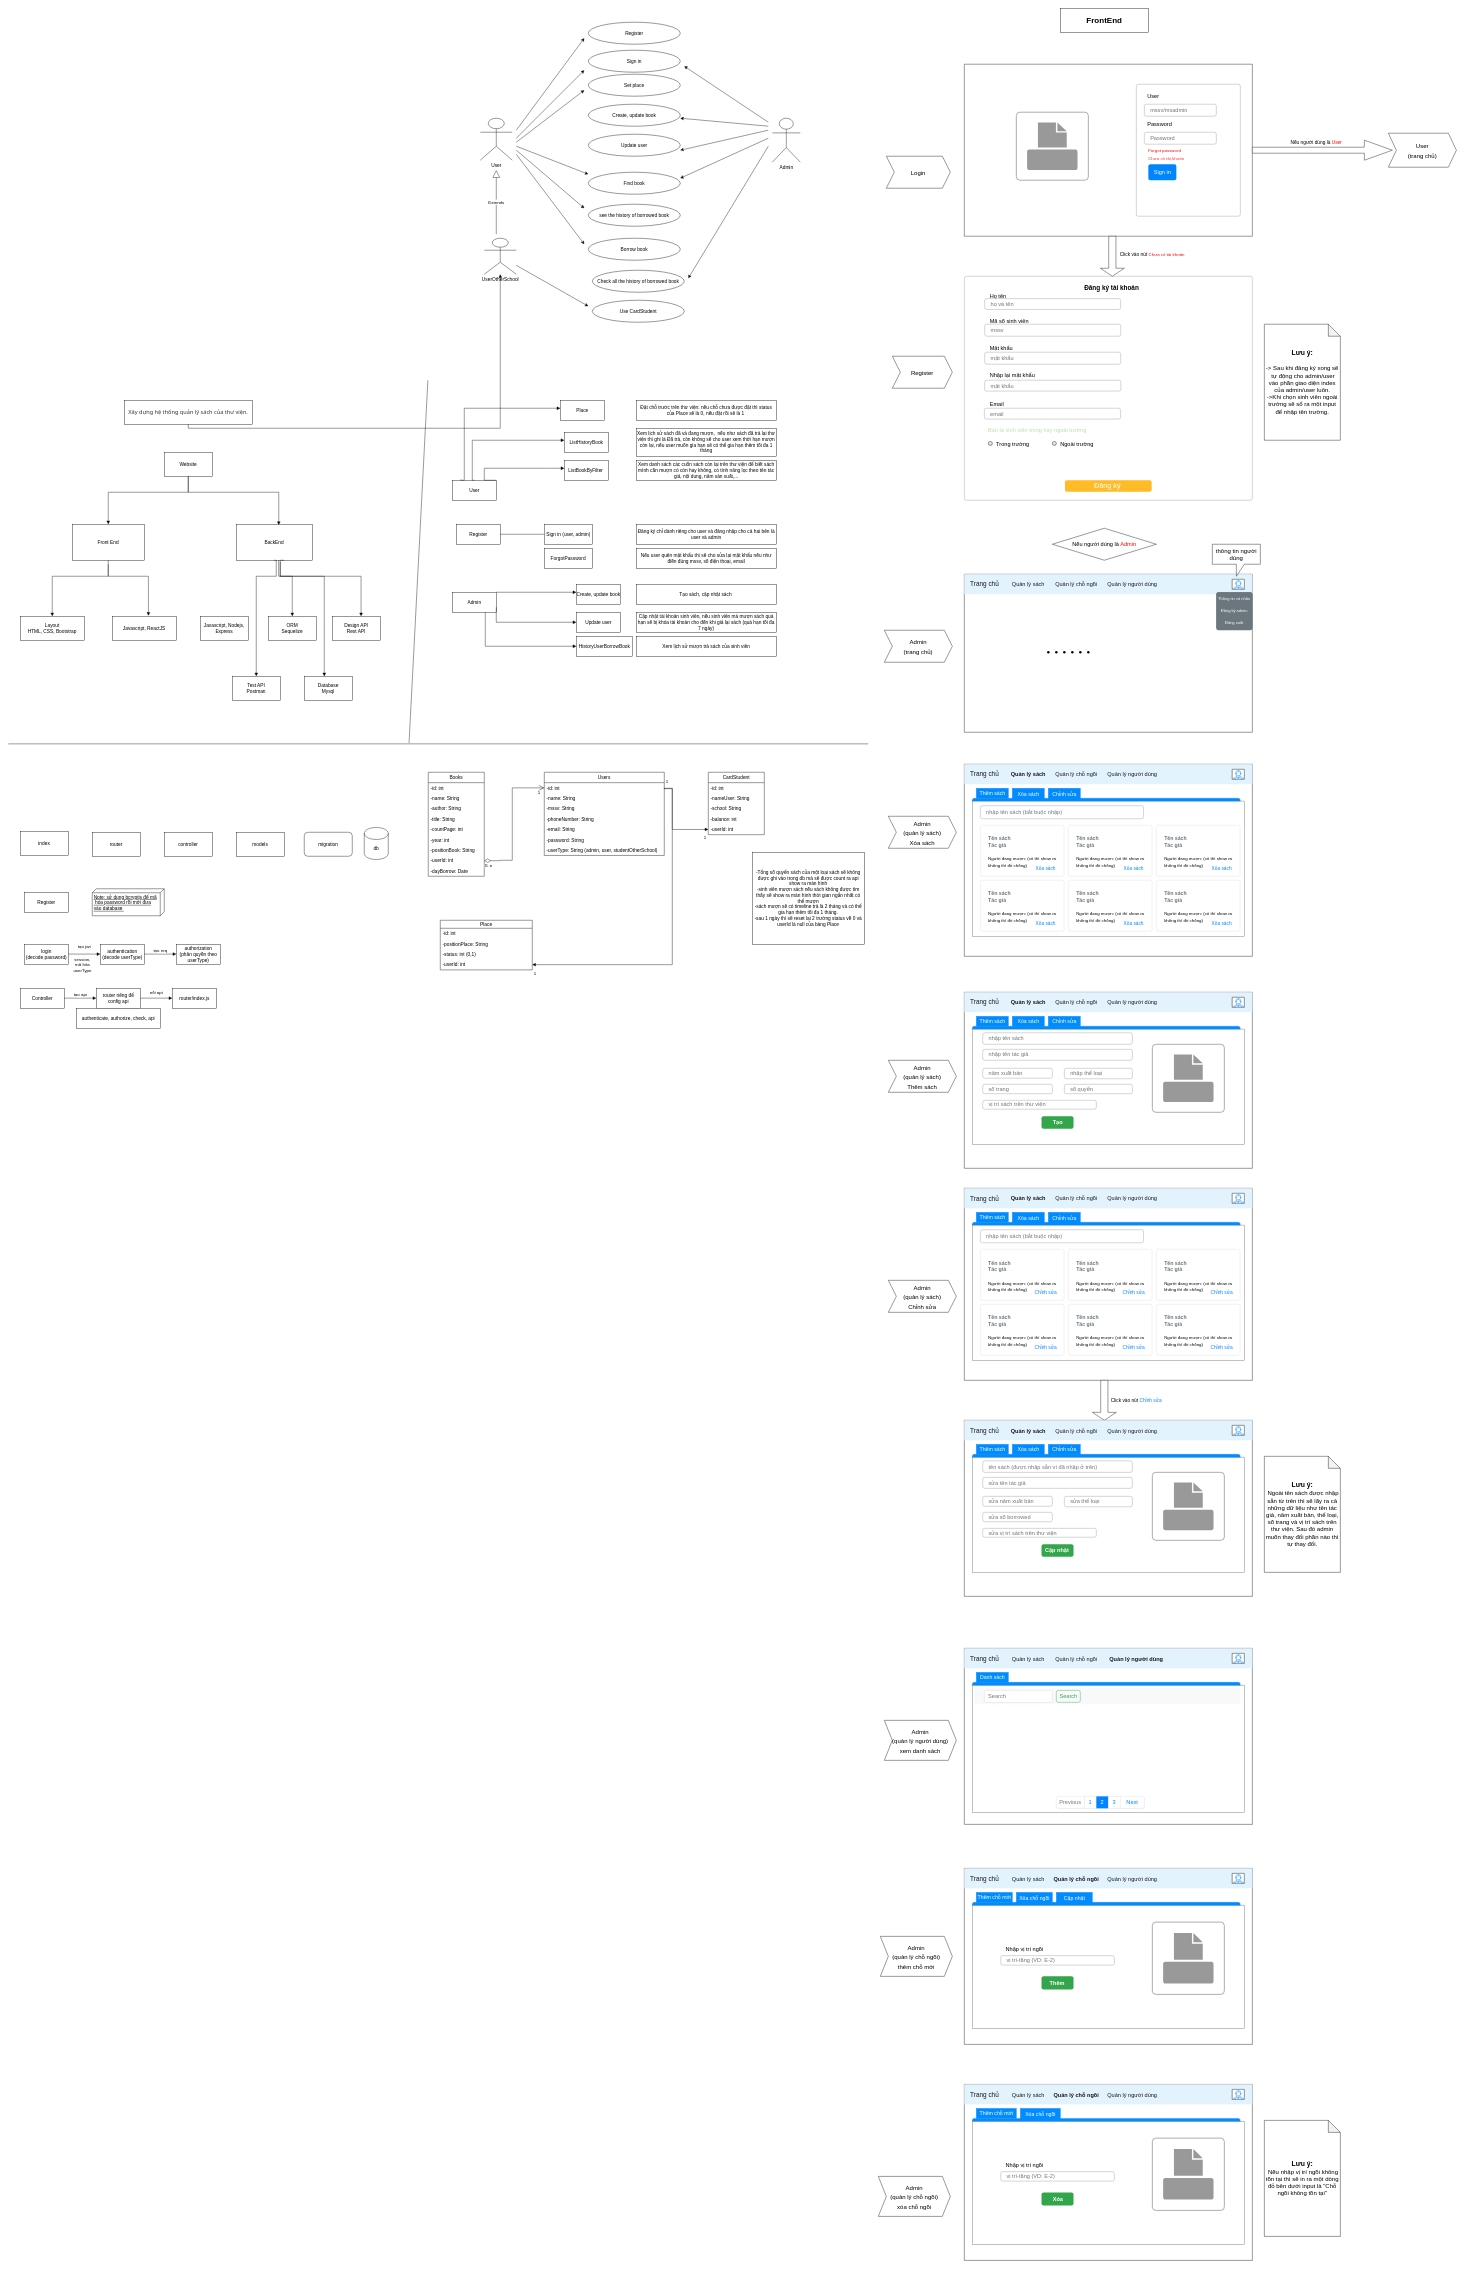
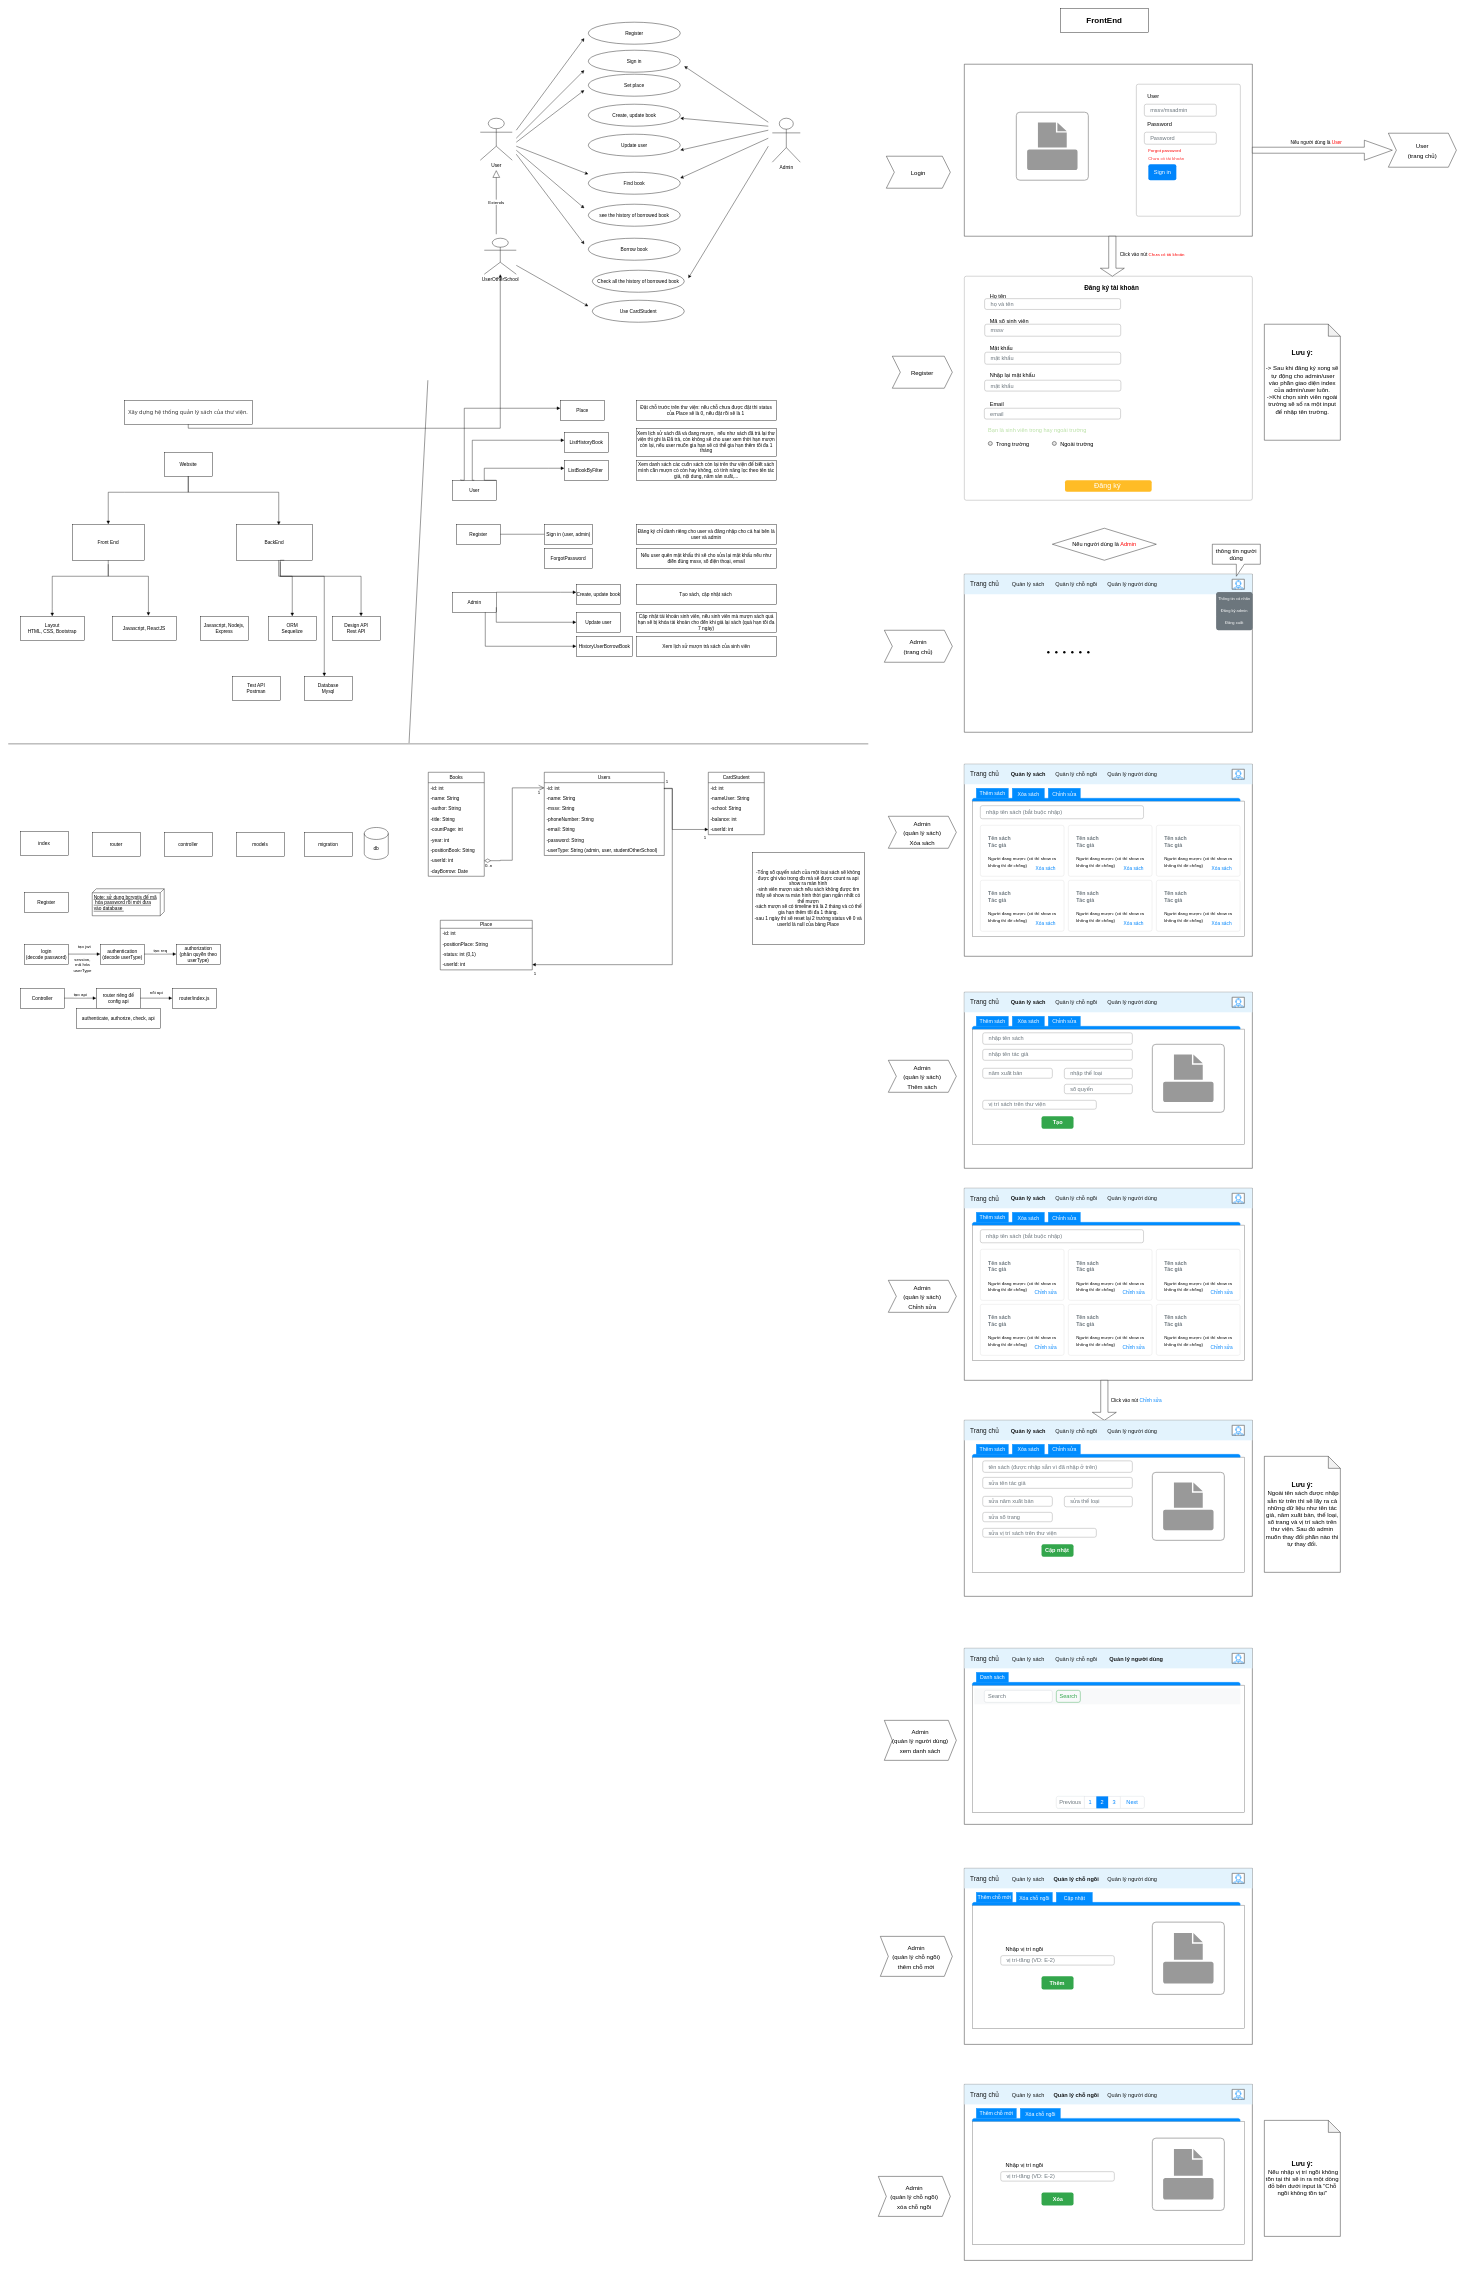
(256, 672) -> none
(328, 844) -> (328, 844)
(1017, 1089) -> none
(1011, 1517) -> (1006, 1517)
